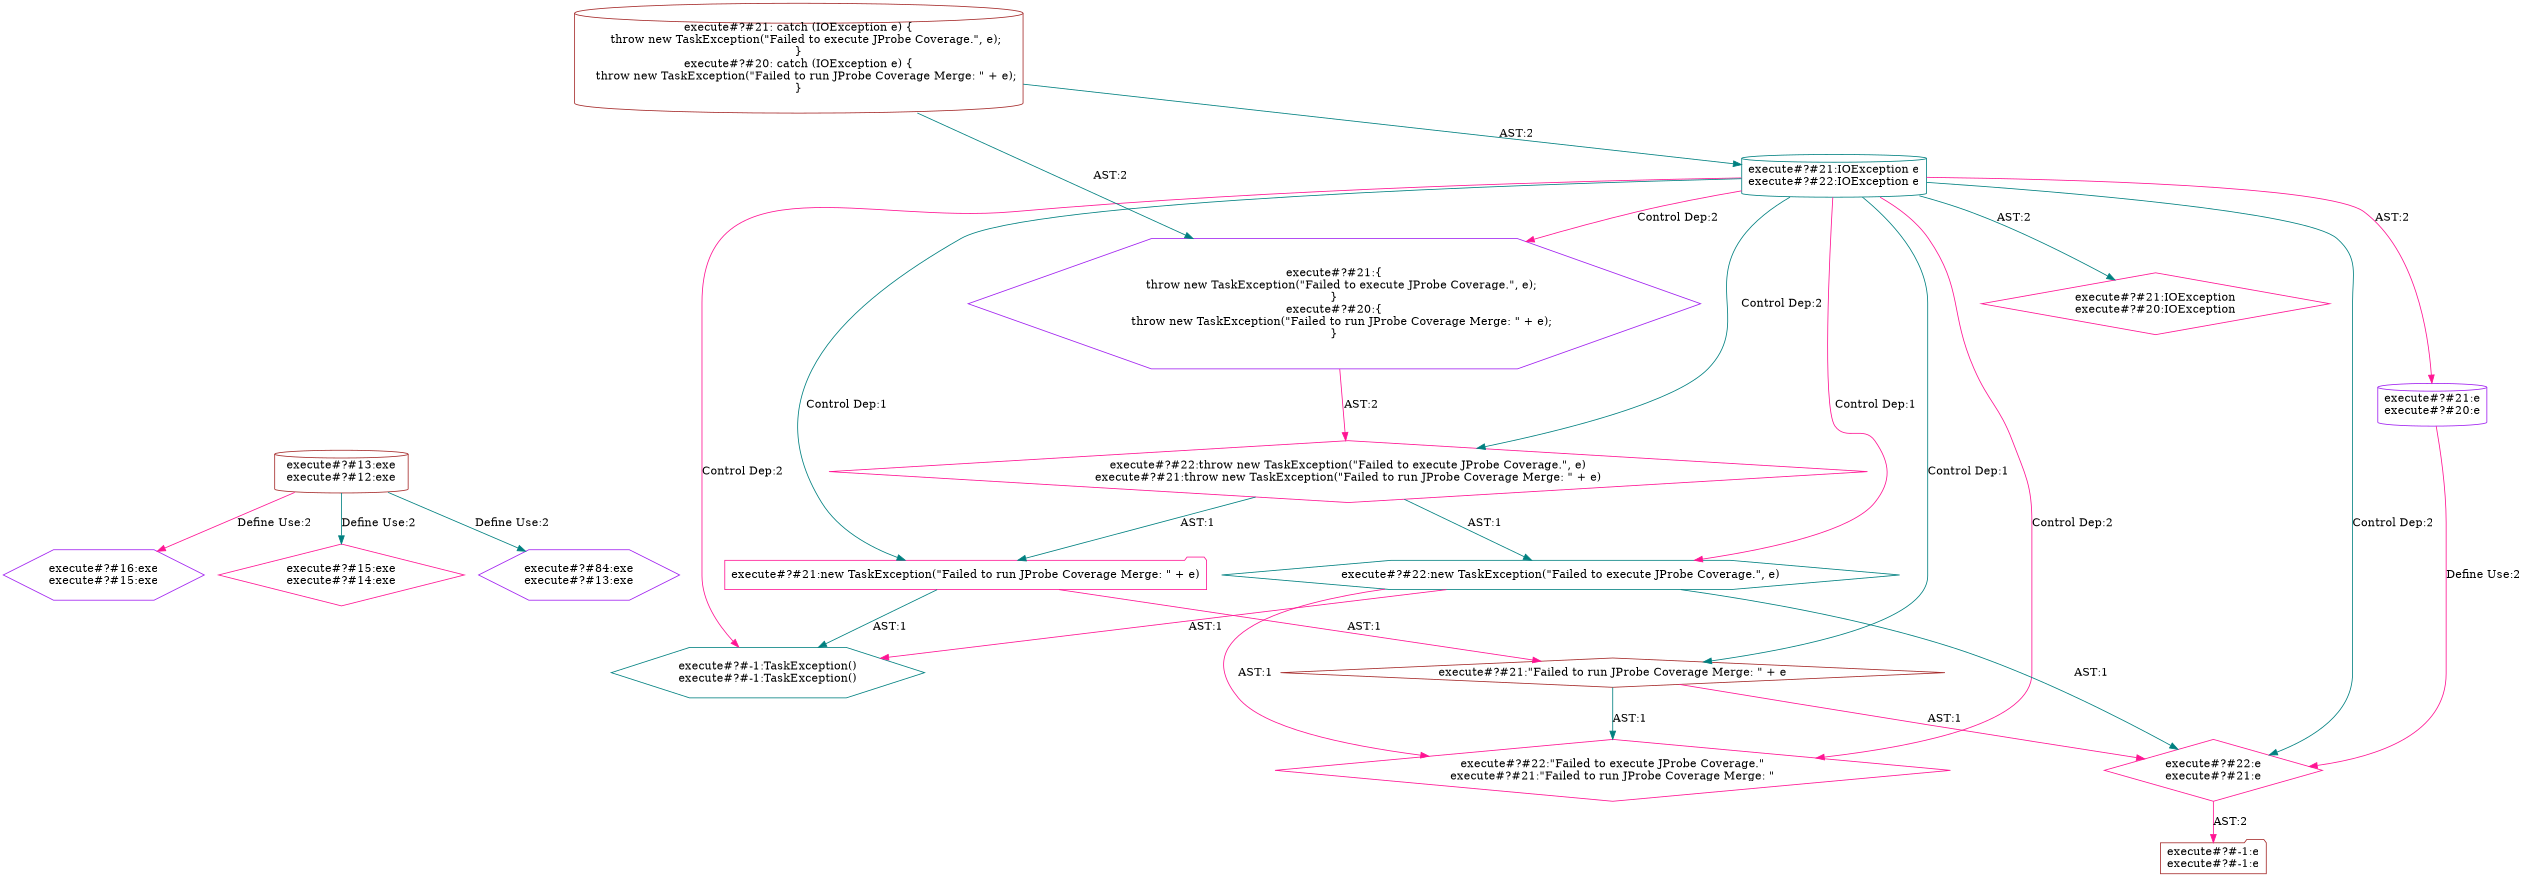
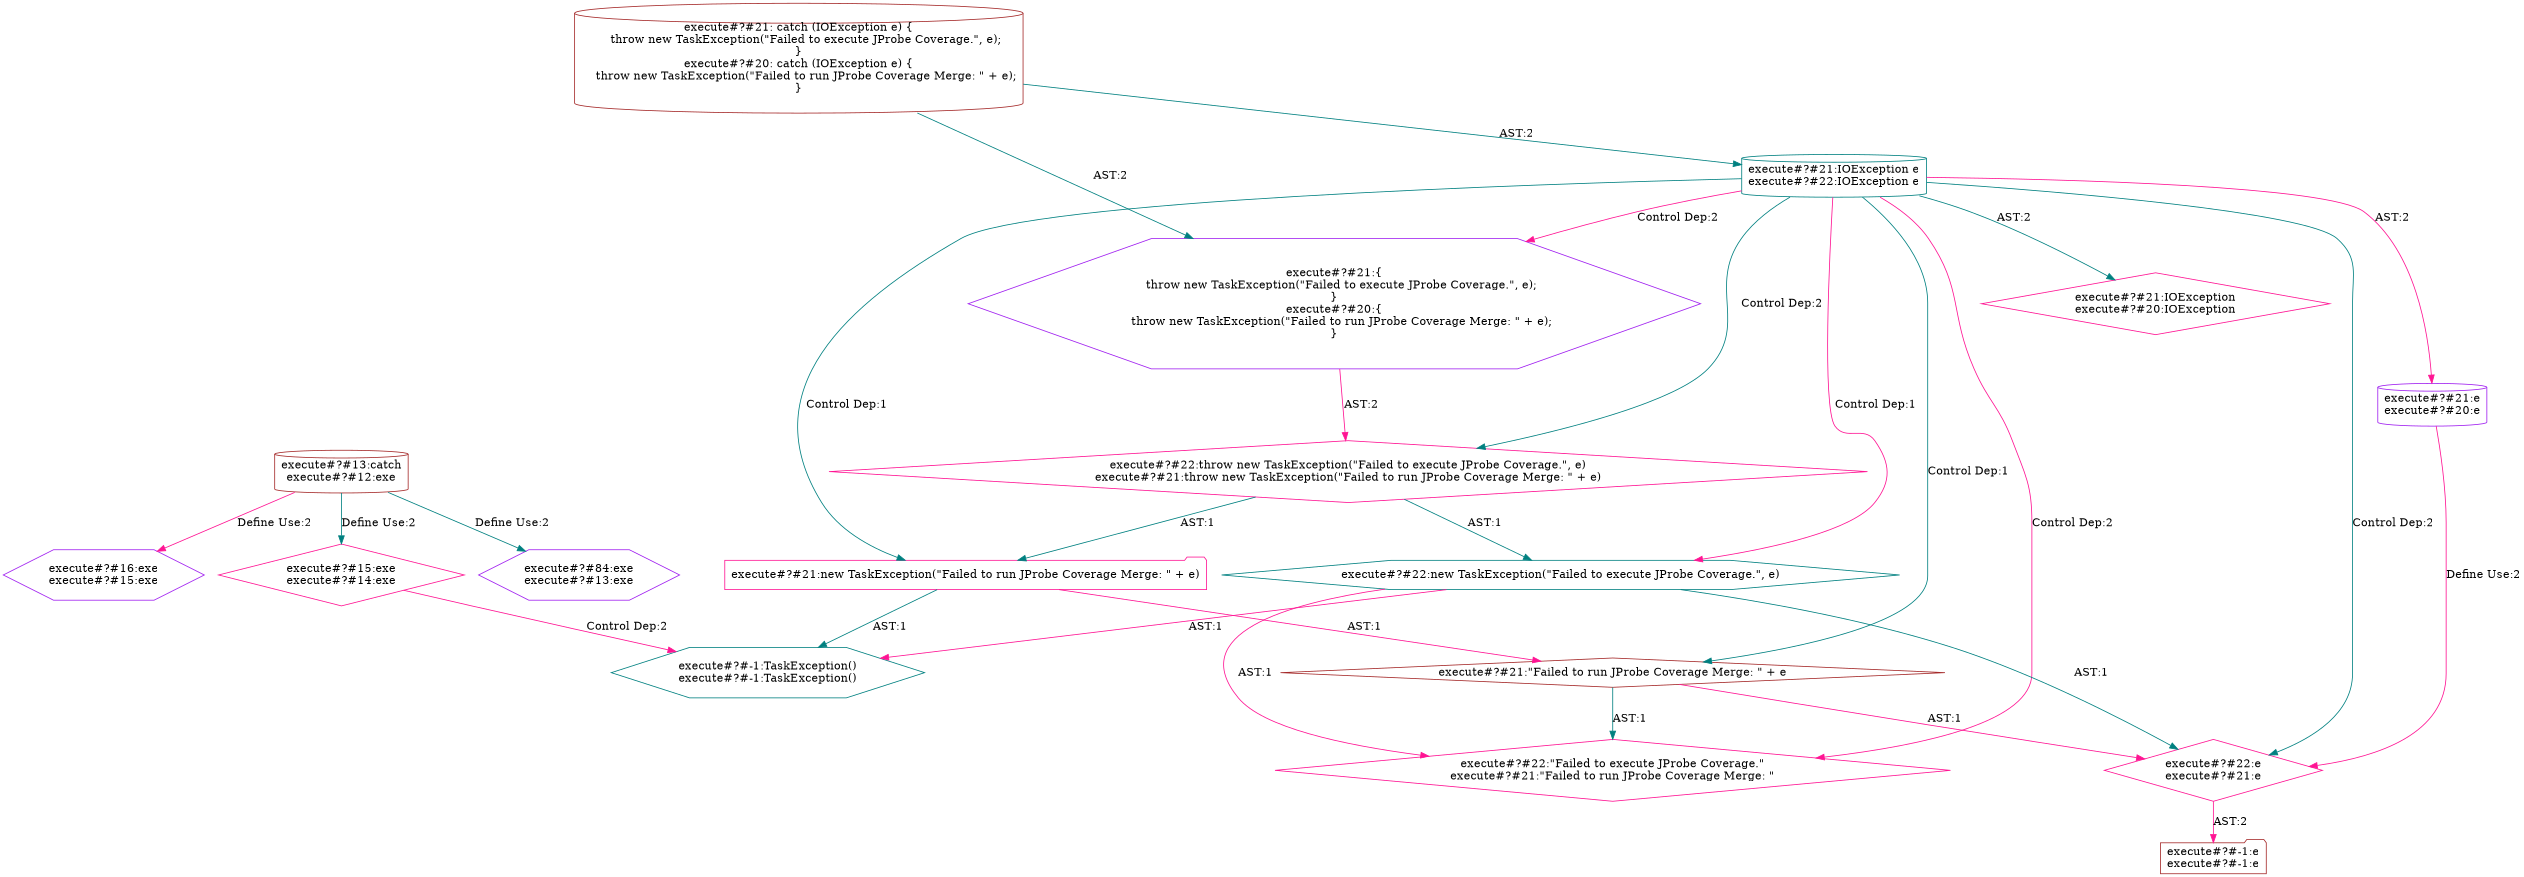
(1021, 211) -> (536, 620)
(341, 472) -> (341, 472)
